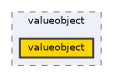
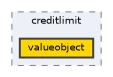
(57, 21) -> (57, 21)
